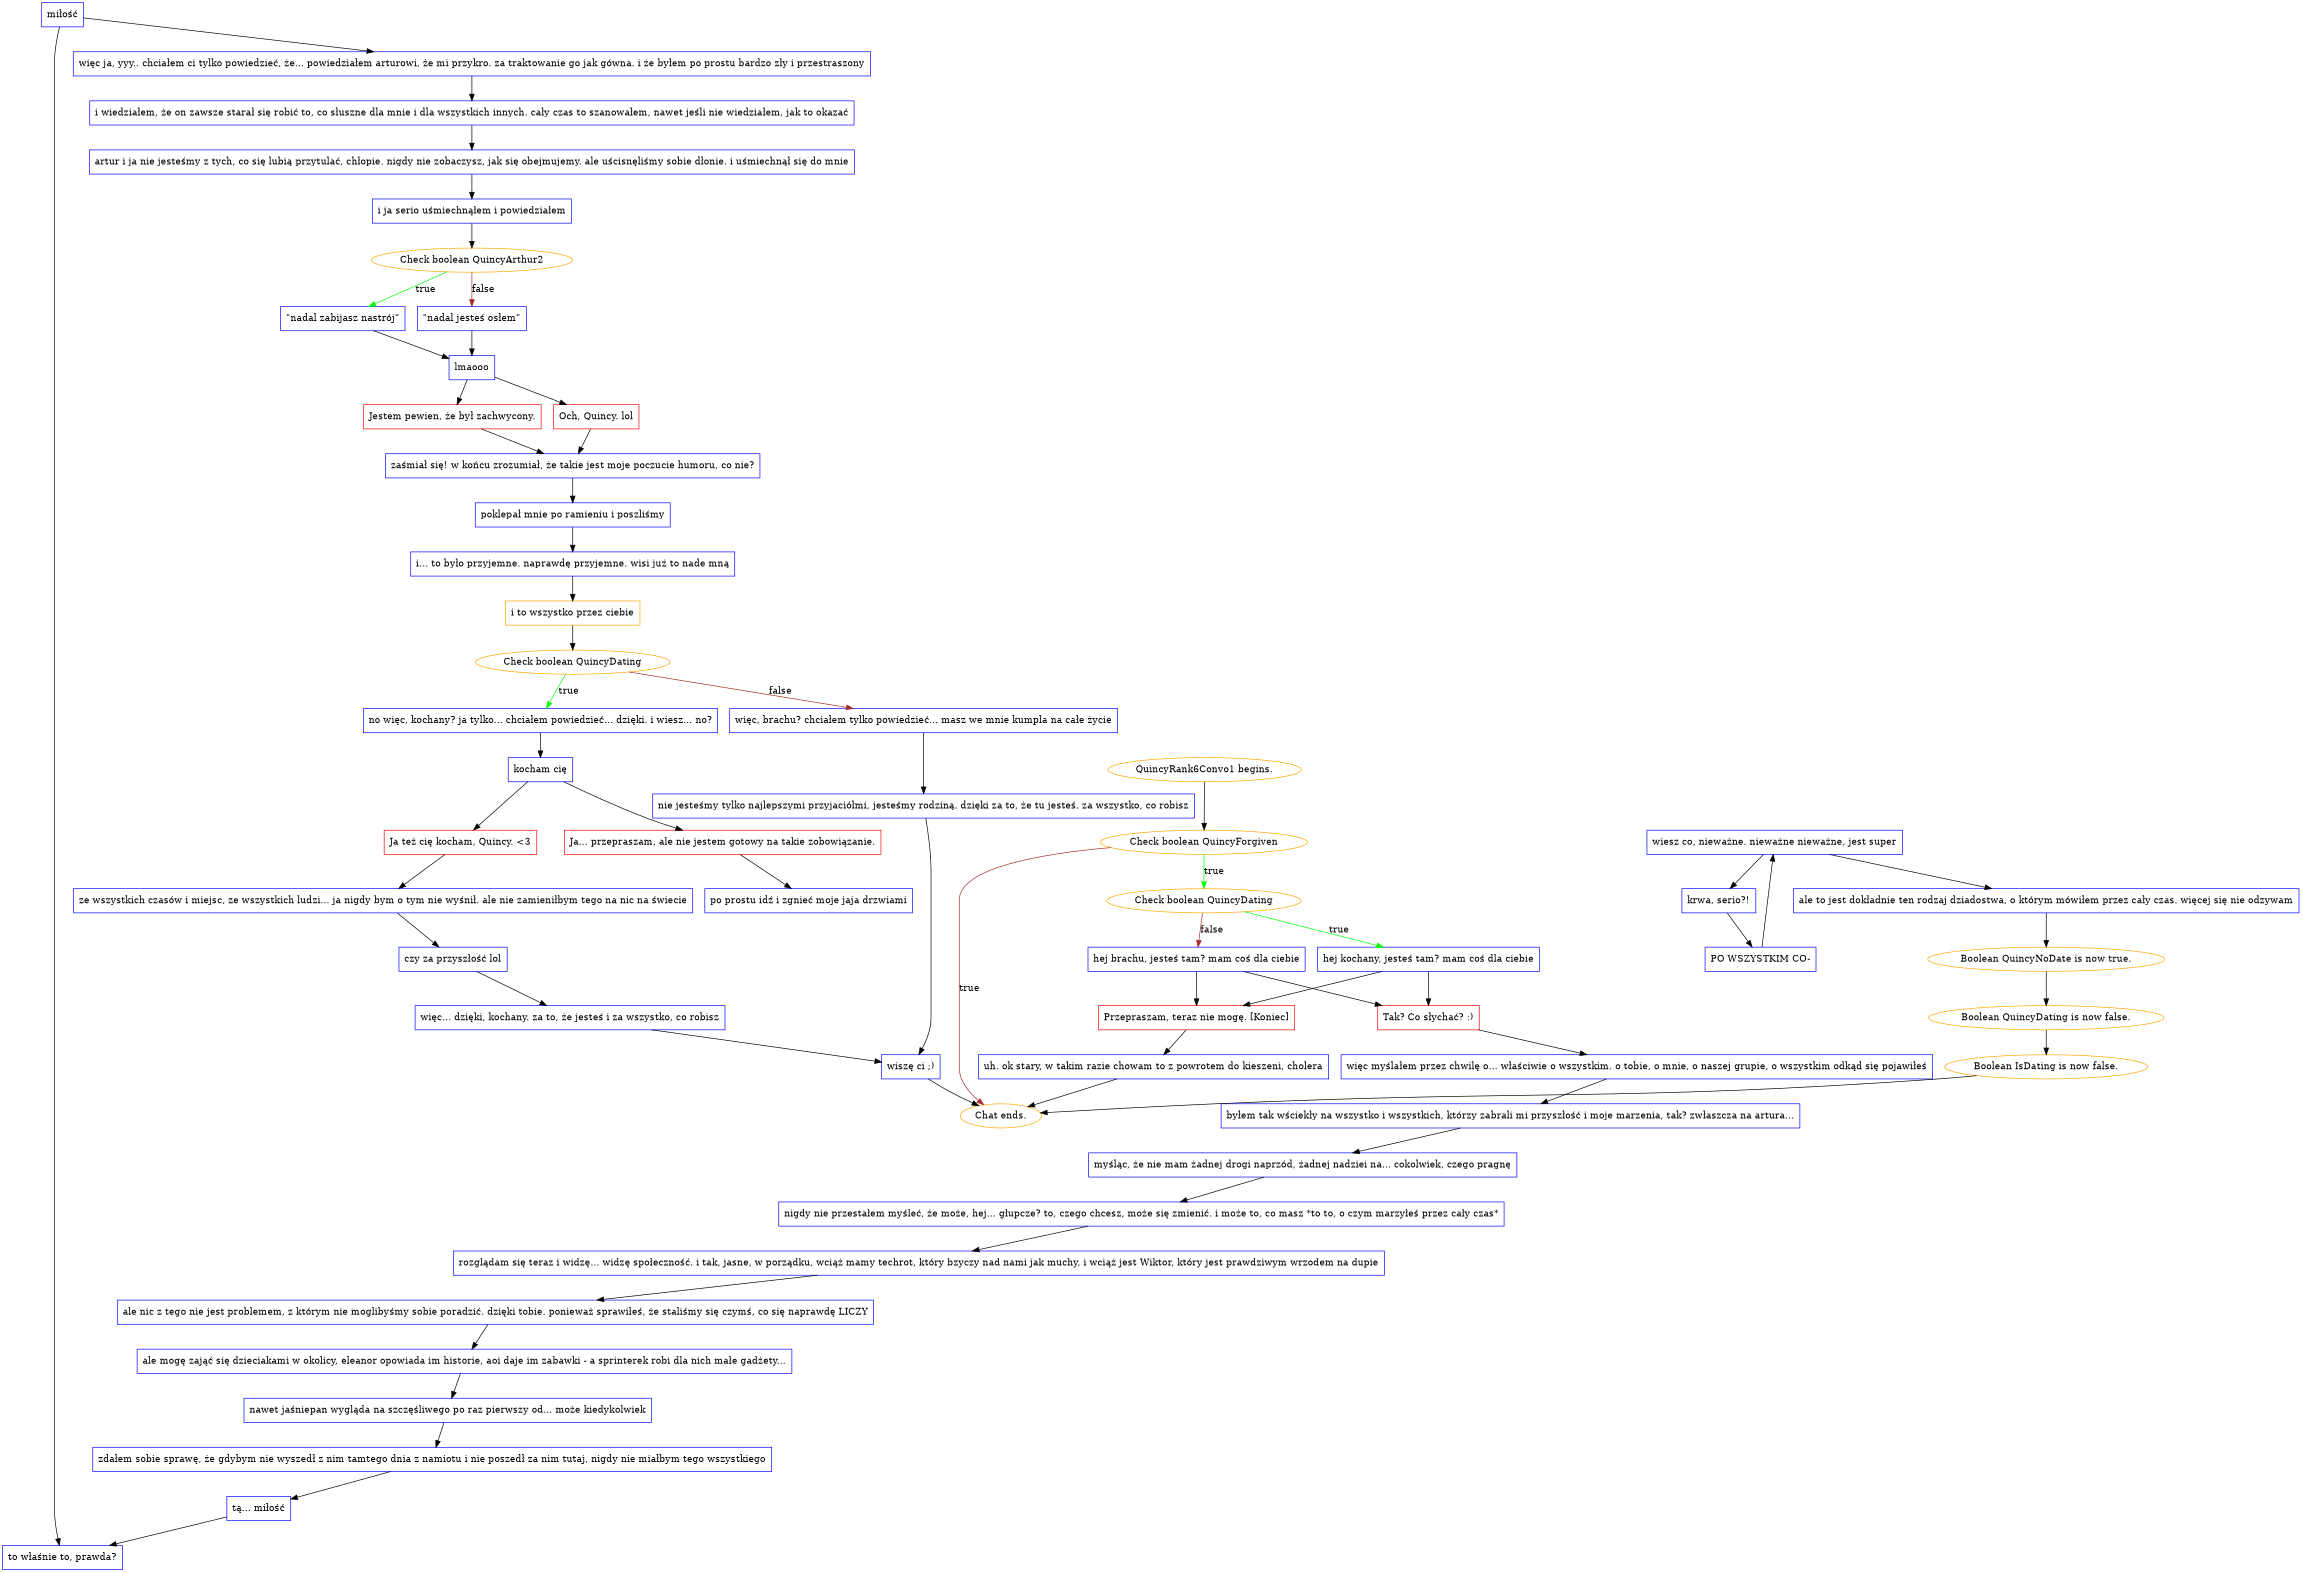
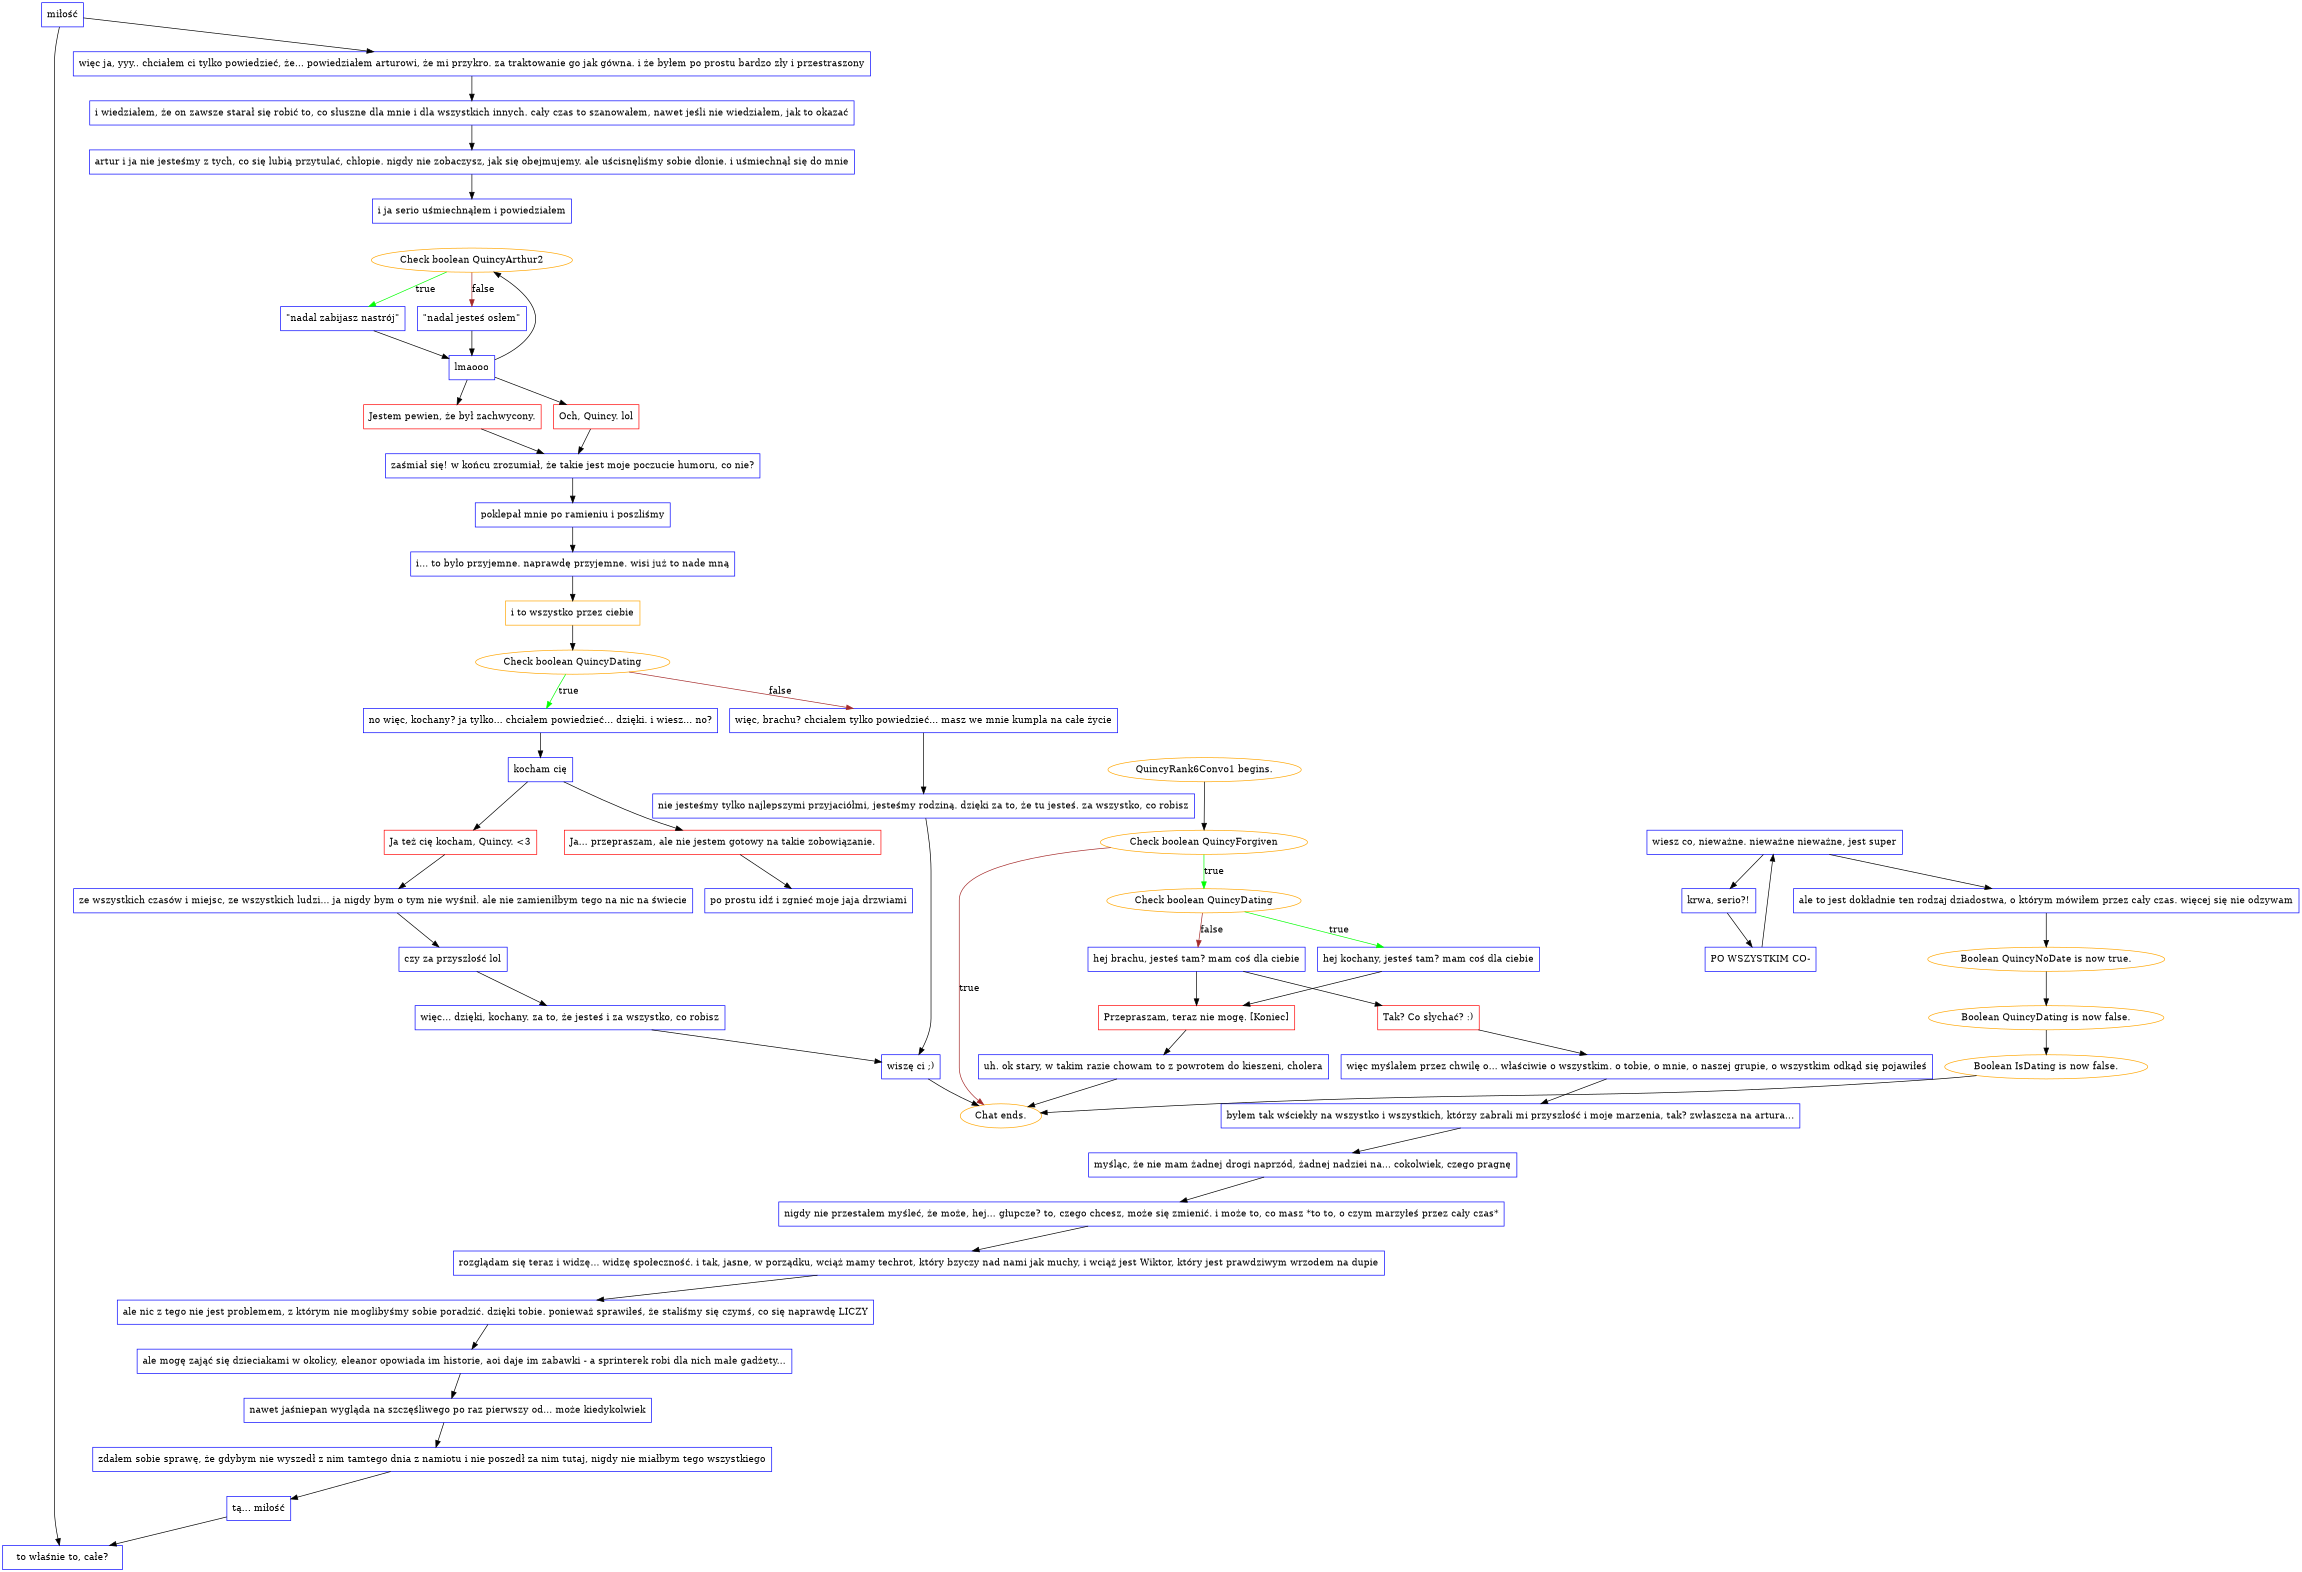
(472, 232) -> (535, 320)
(1428, 985) -> none
(63, 1558) -> (63, 1558)
